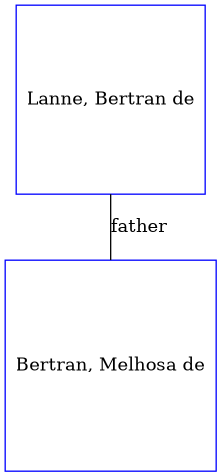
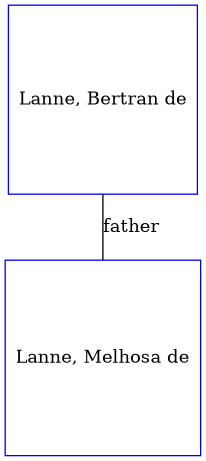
(111, 366) -> (103, 358)
